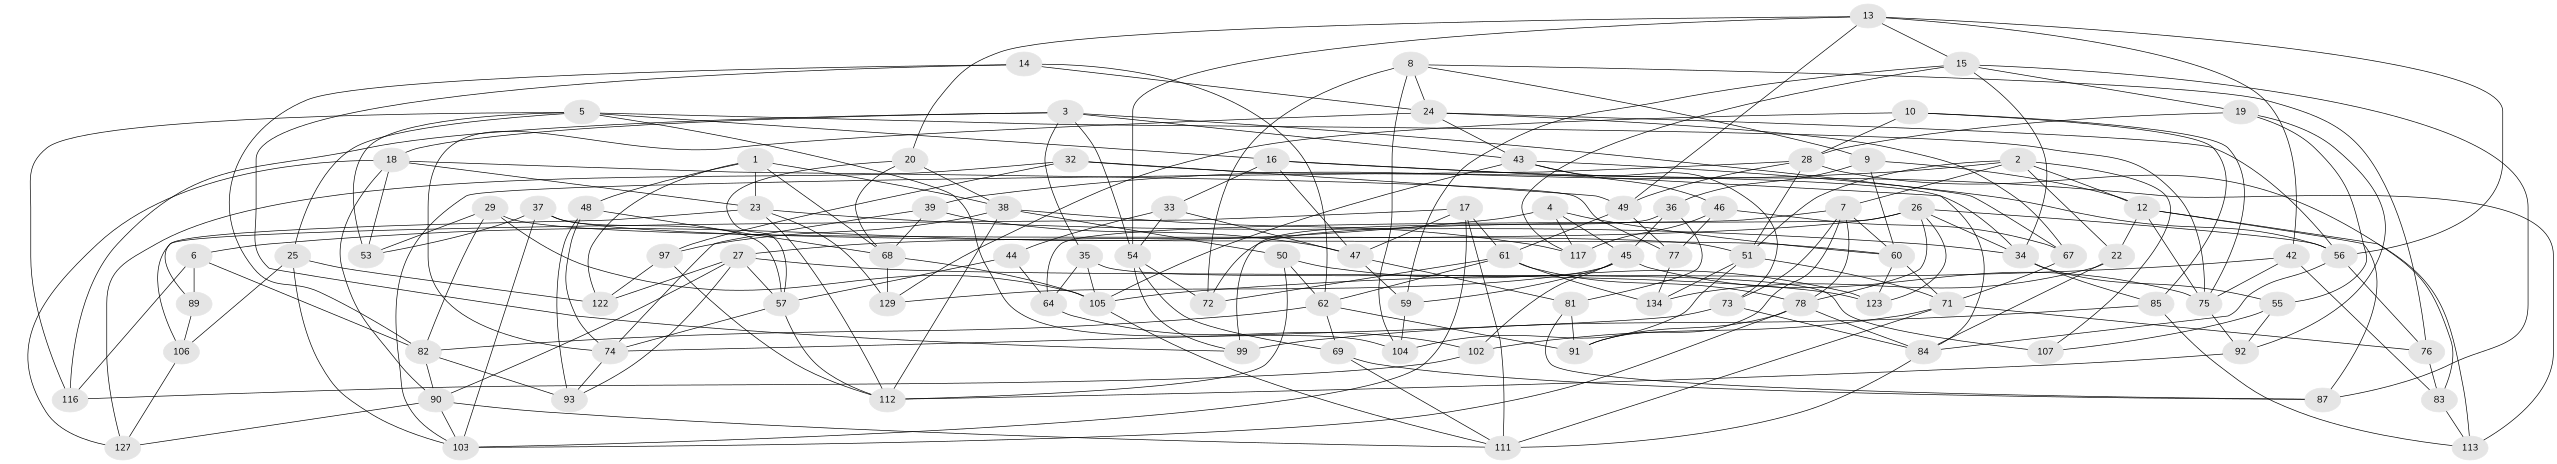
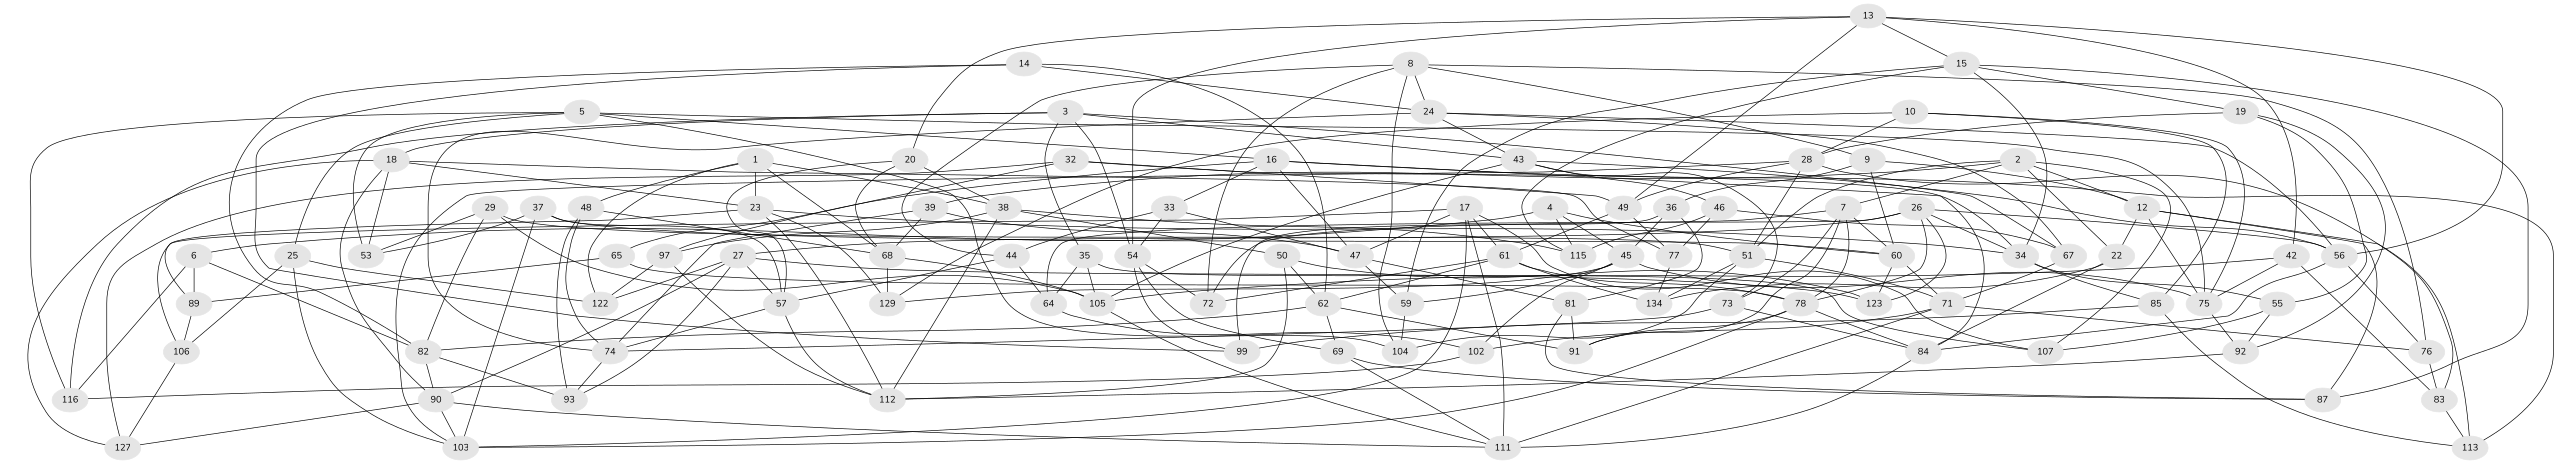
none -> (1073, 92)
none -> (617, 256)
(1578, 256) -> (1578, 256)
none -> (1796, 271)
